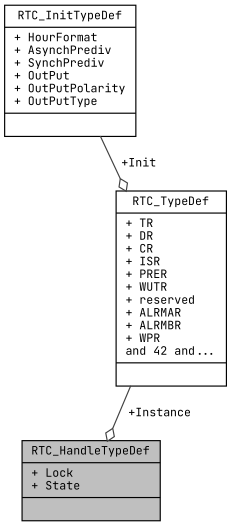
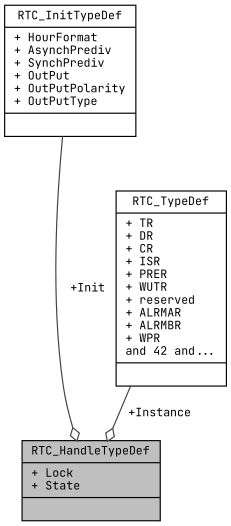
(110, 157) -> (56, 282)
